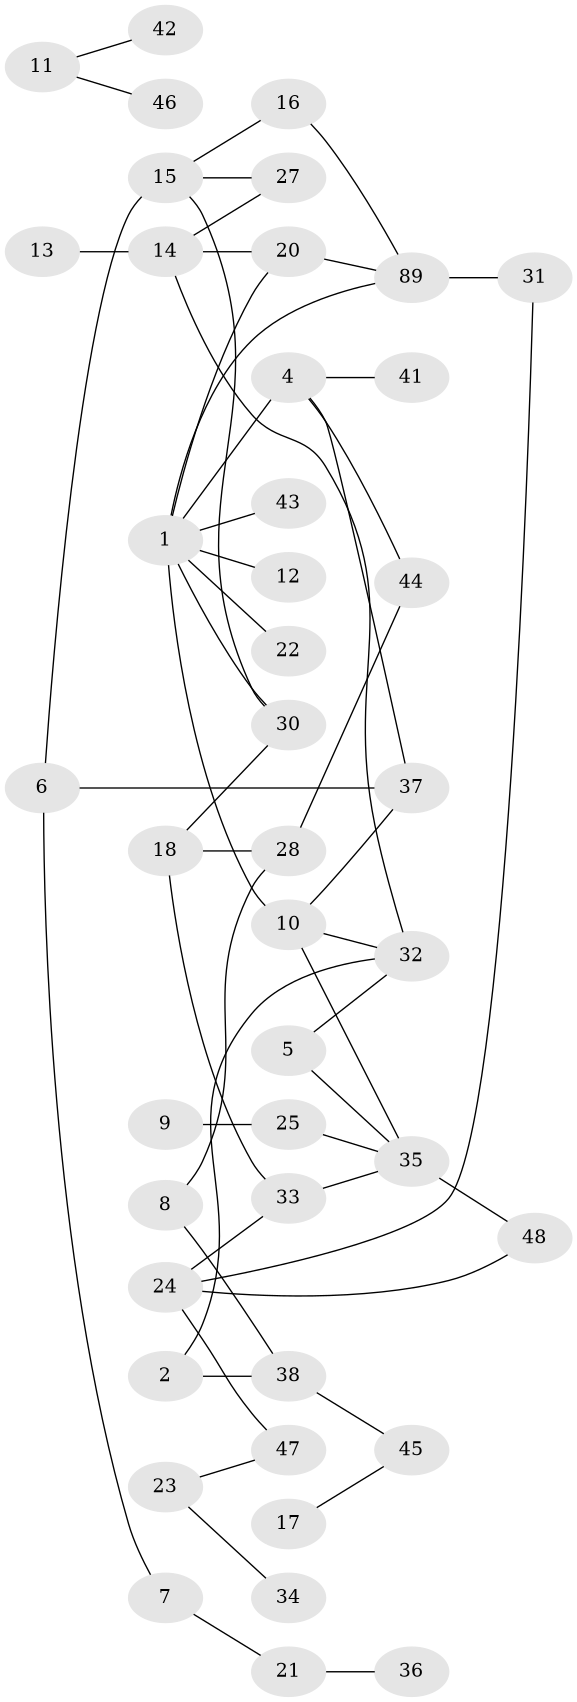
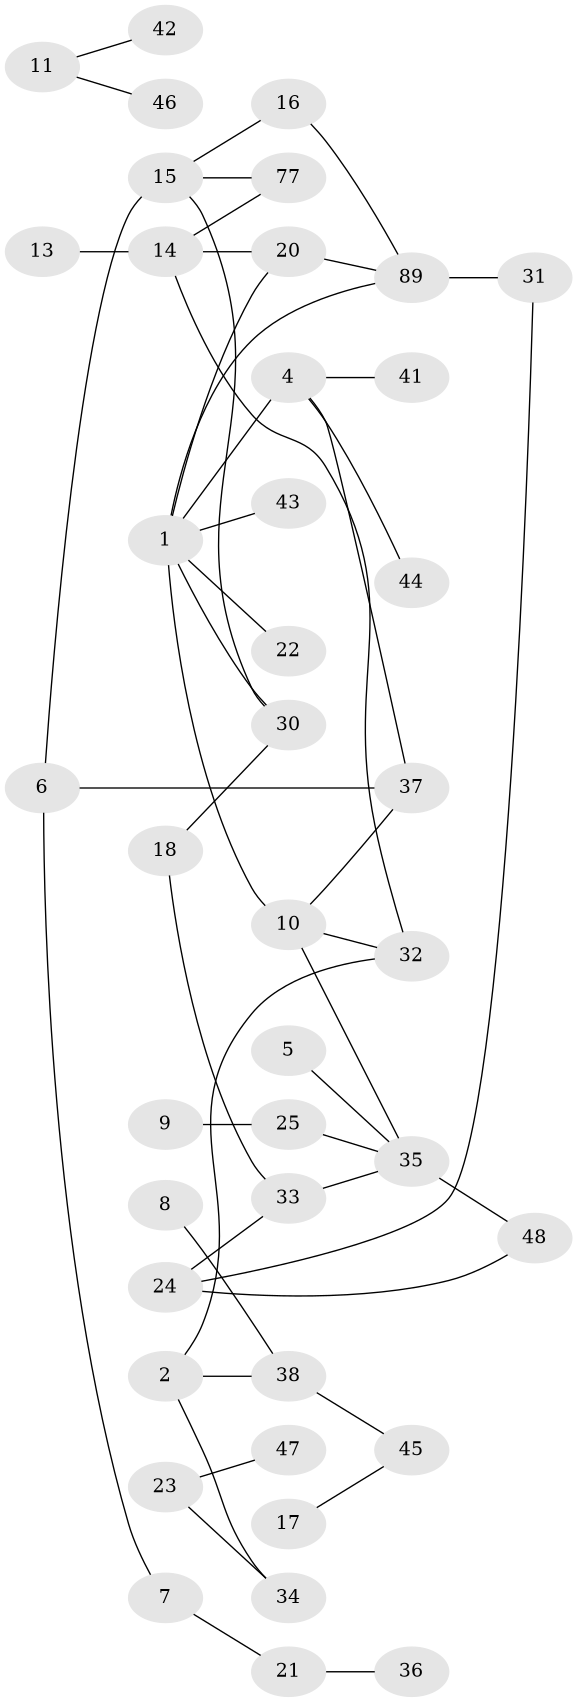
(289, 178) -> (289, 178)
(289, 577) -> none
(289, 851) -> none
(350, 1003) -> none
(221, 1368) -> none
none -> (219, 1491)
